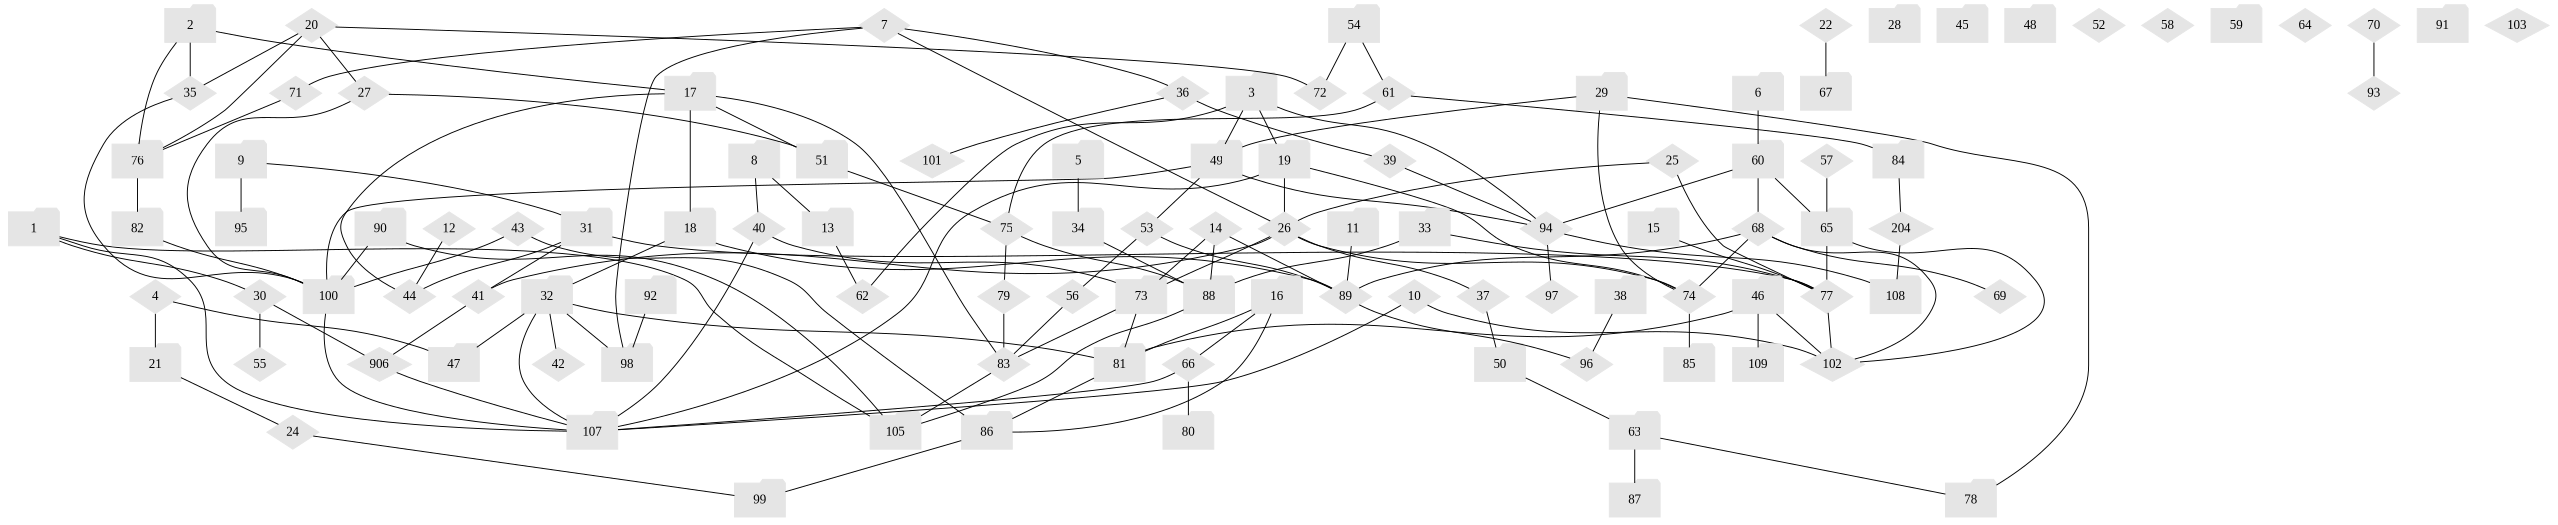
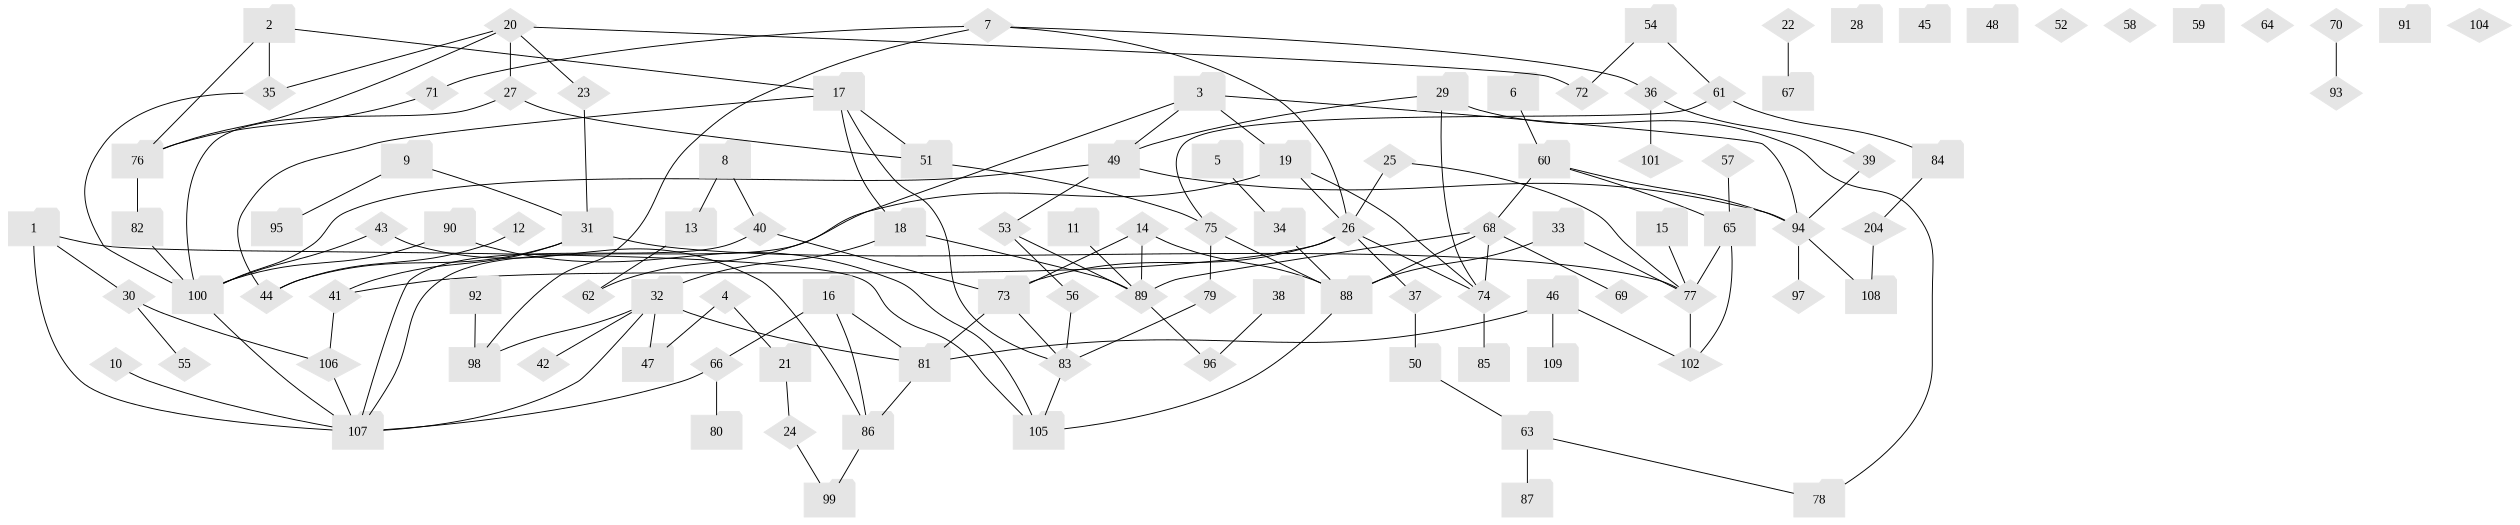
(2517, 25) -> (2479, 25)
none -> (584, 93)
(1908, 261) -> (1444, 250)
(1671, 332) -> none
(379, 364) -> (329, 364)
